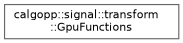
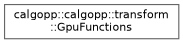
(92, 22) -> (92, 22)
